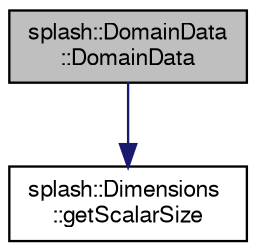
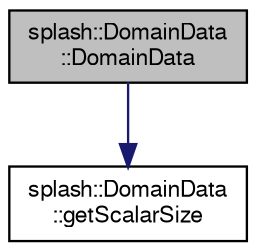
(128, 204) -> (128, 204)
